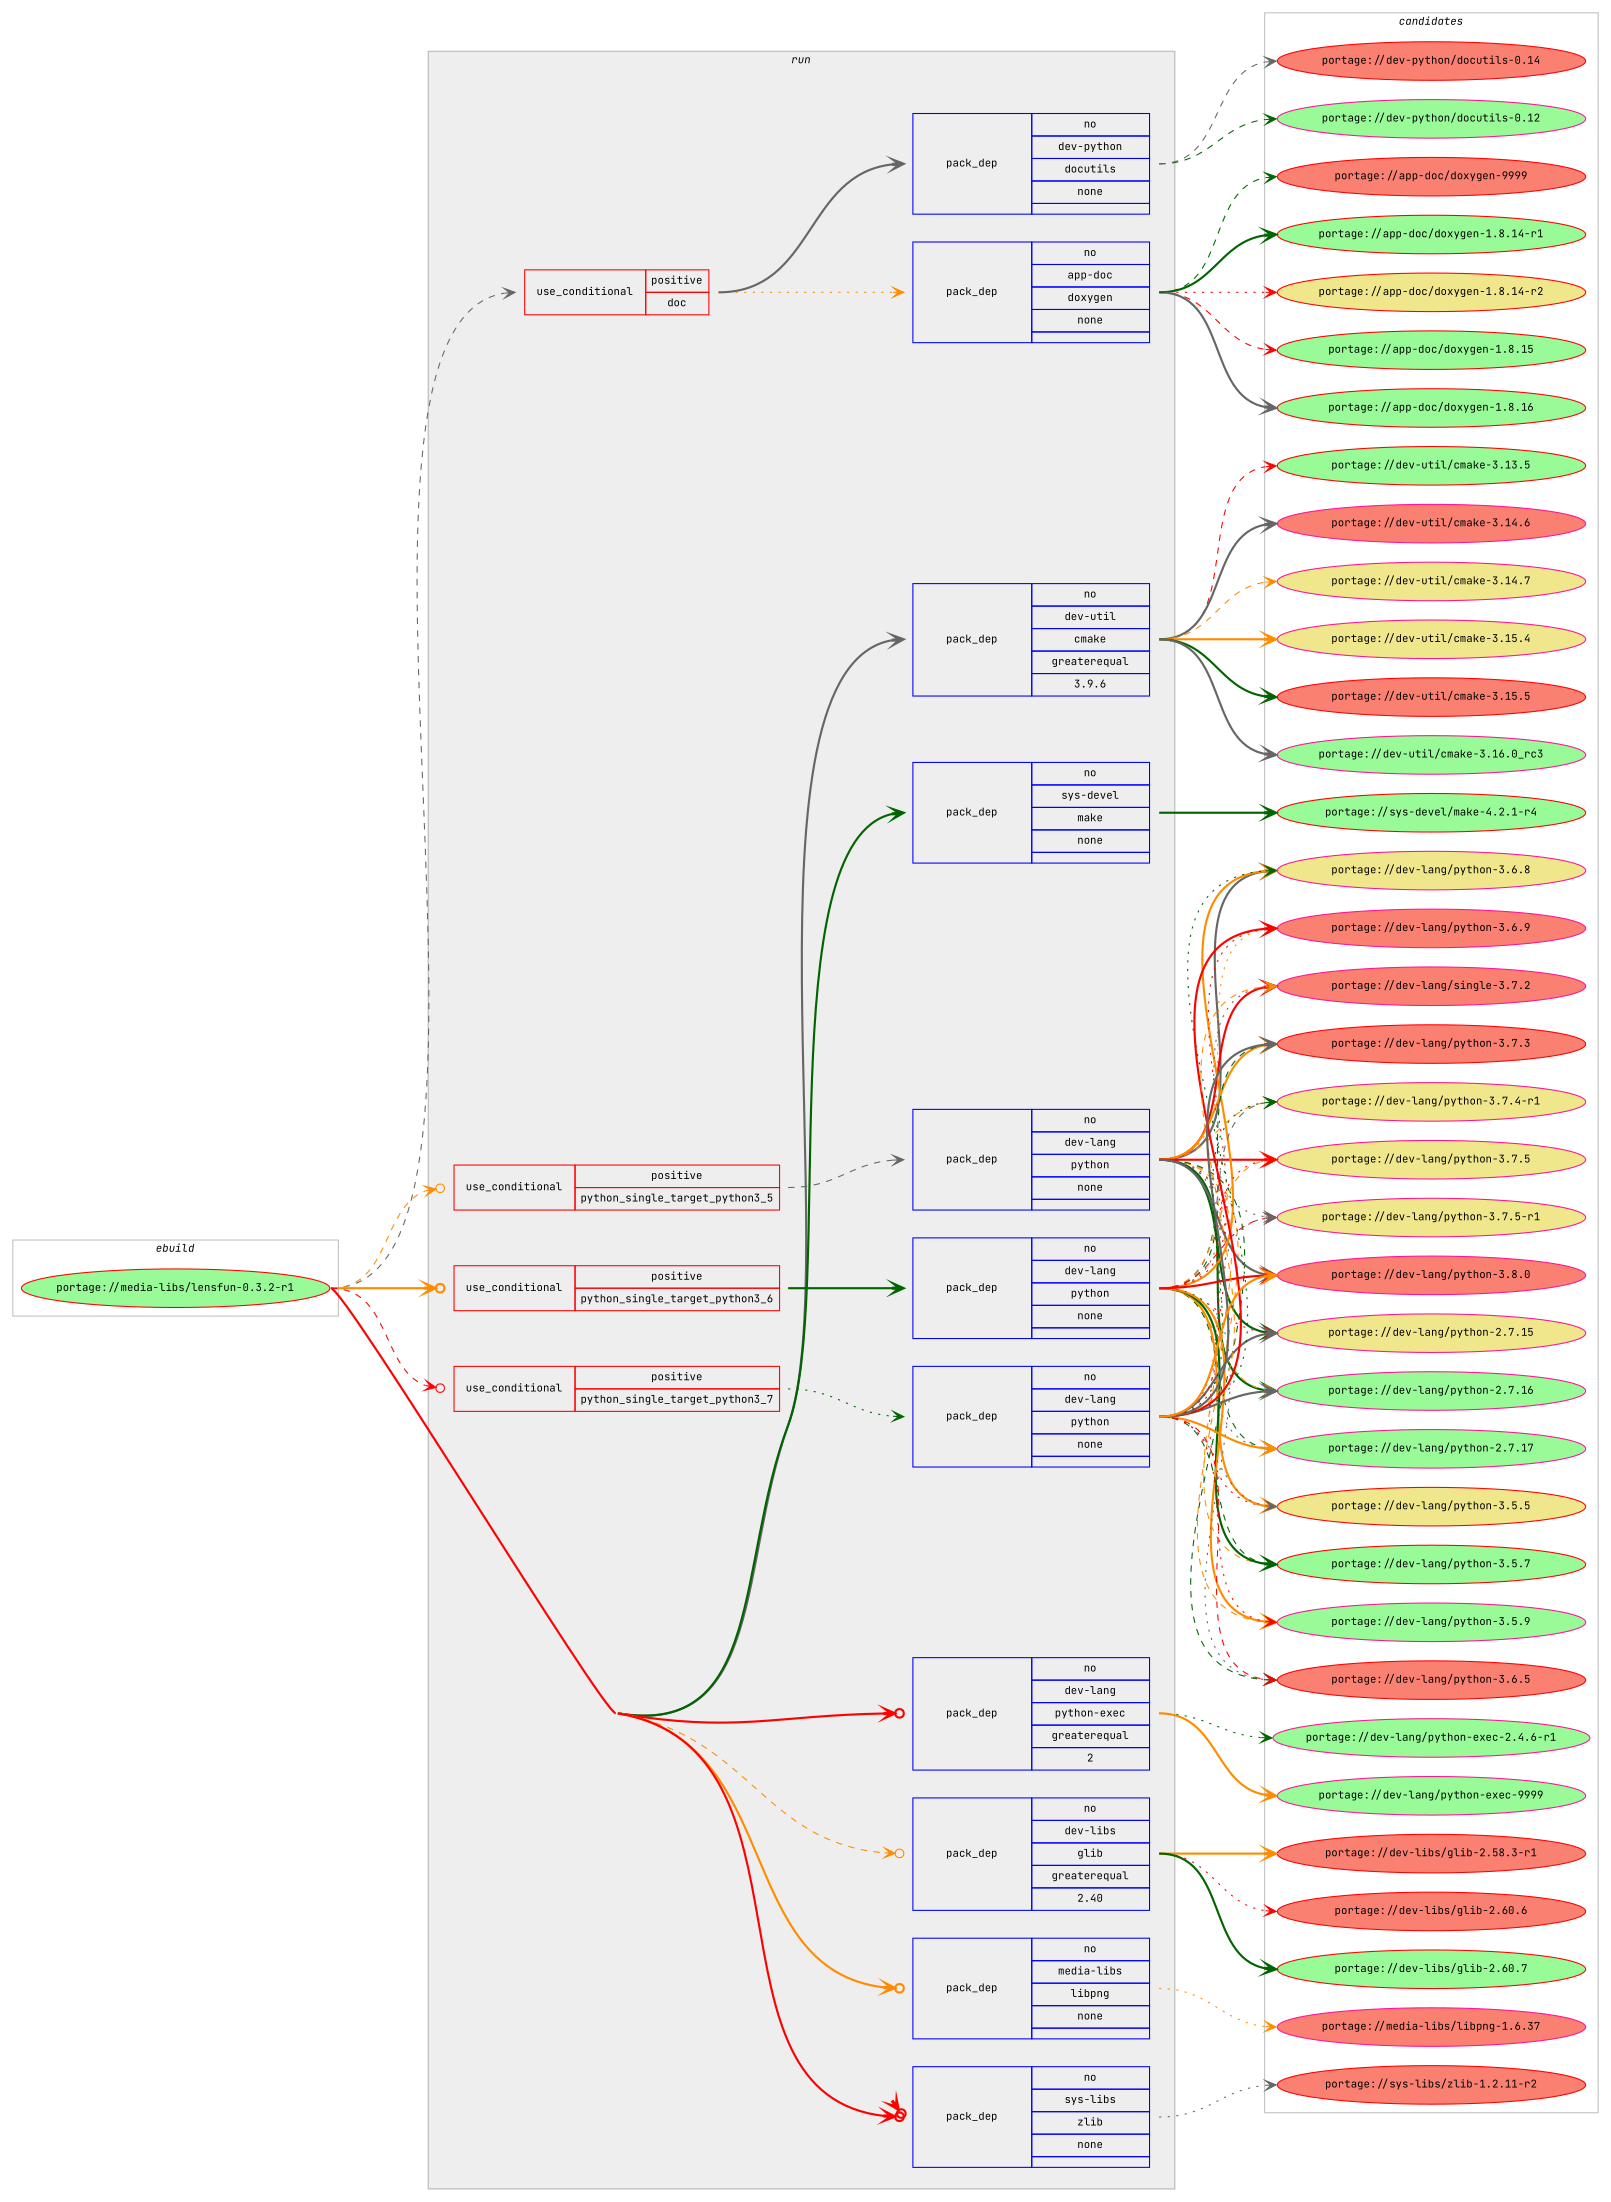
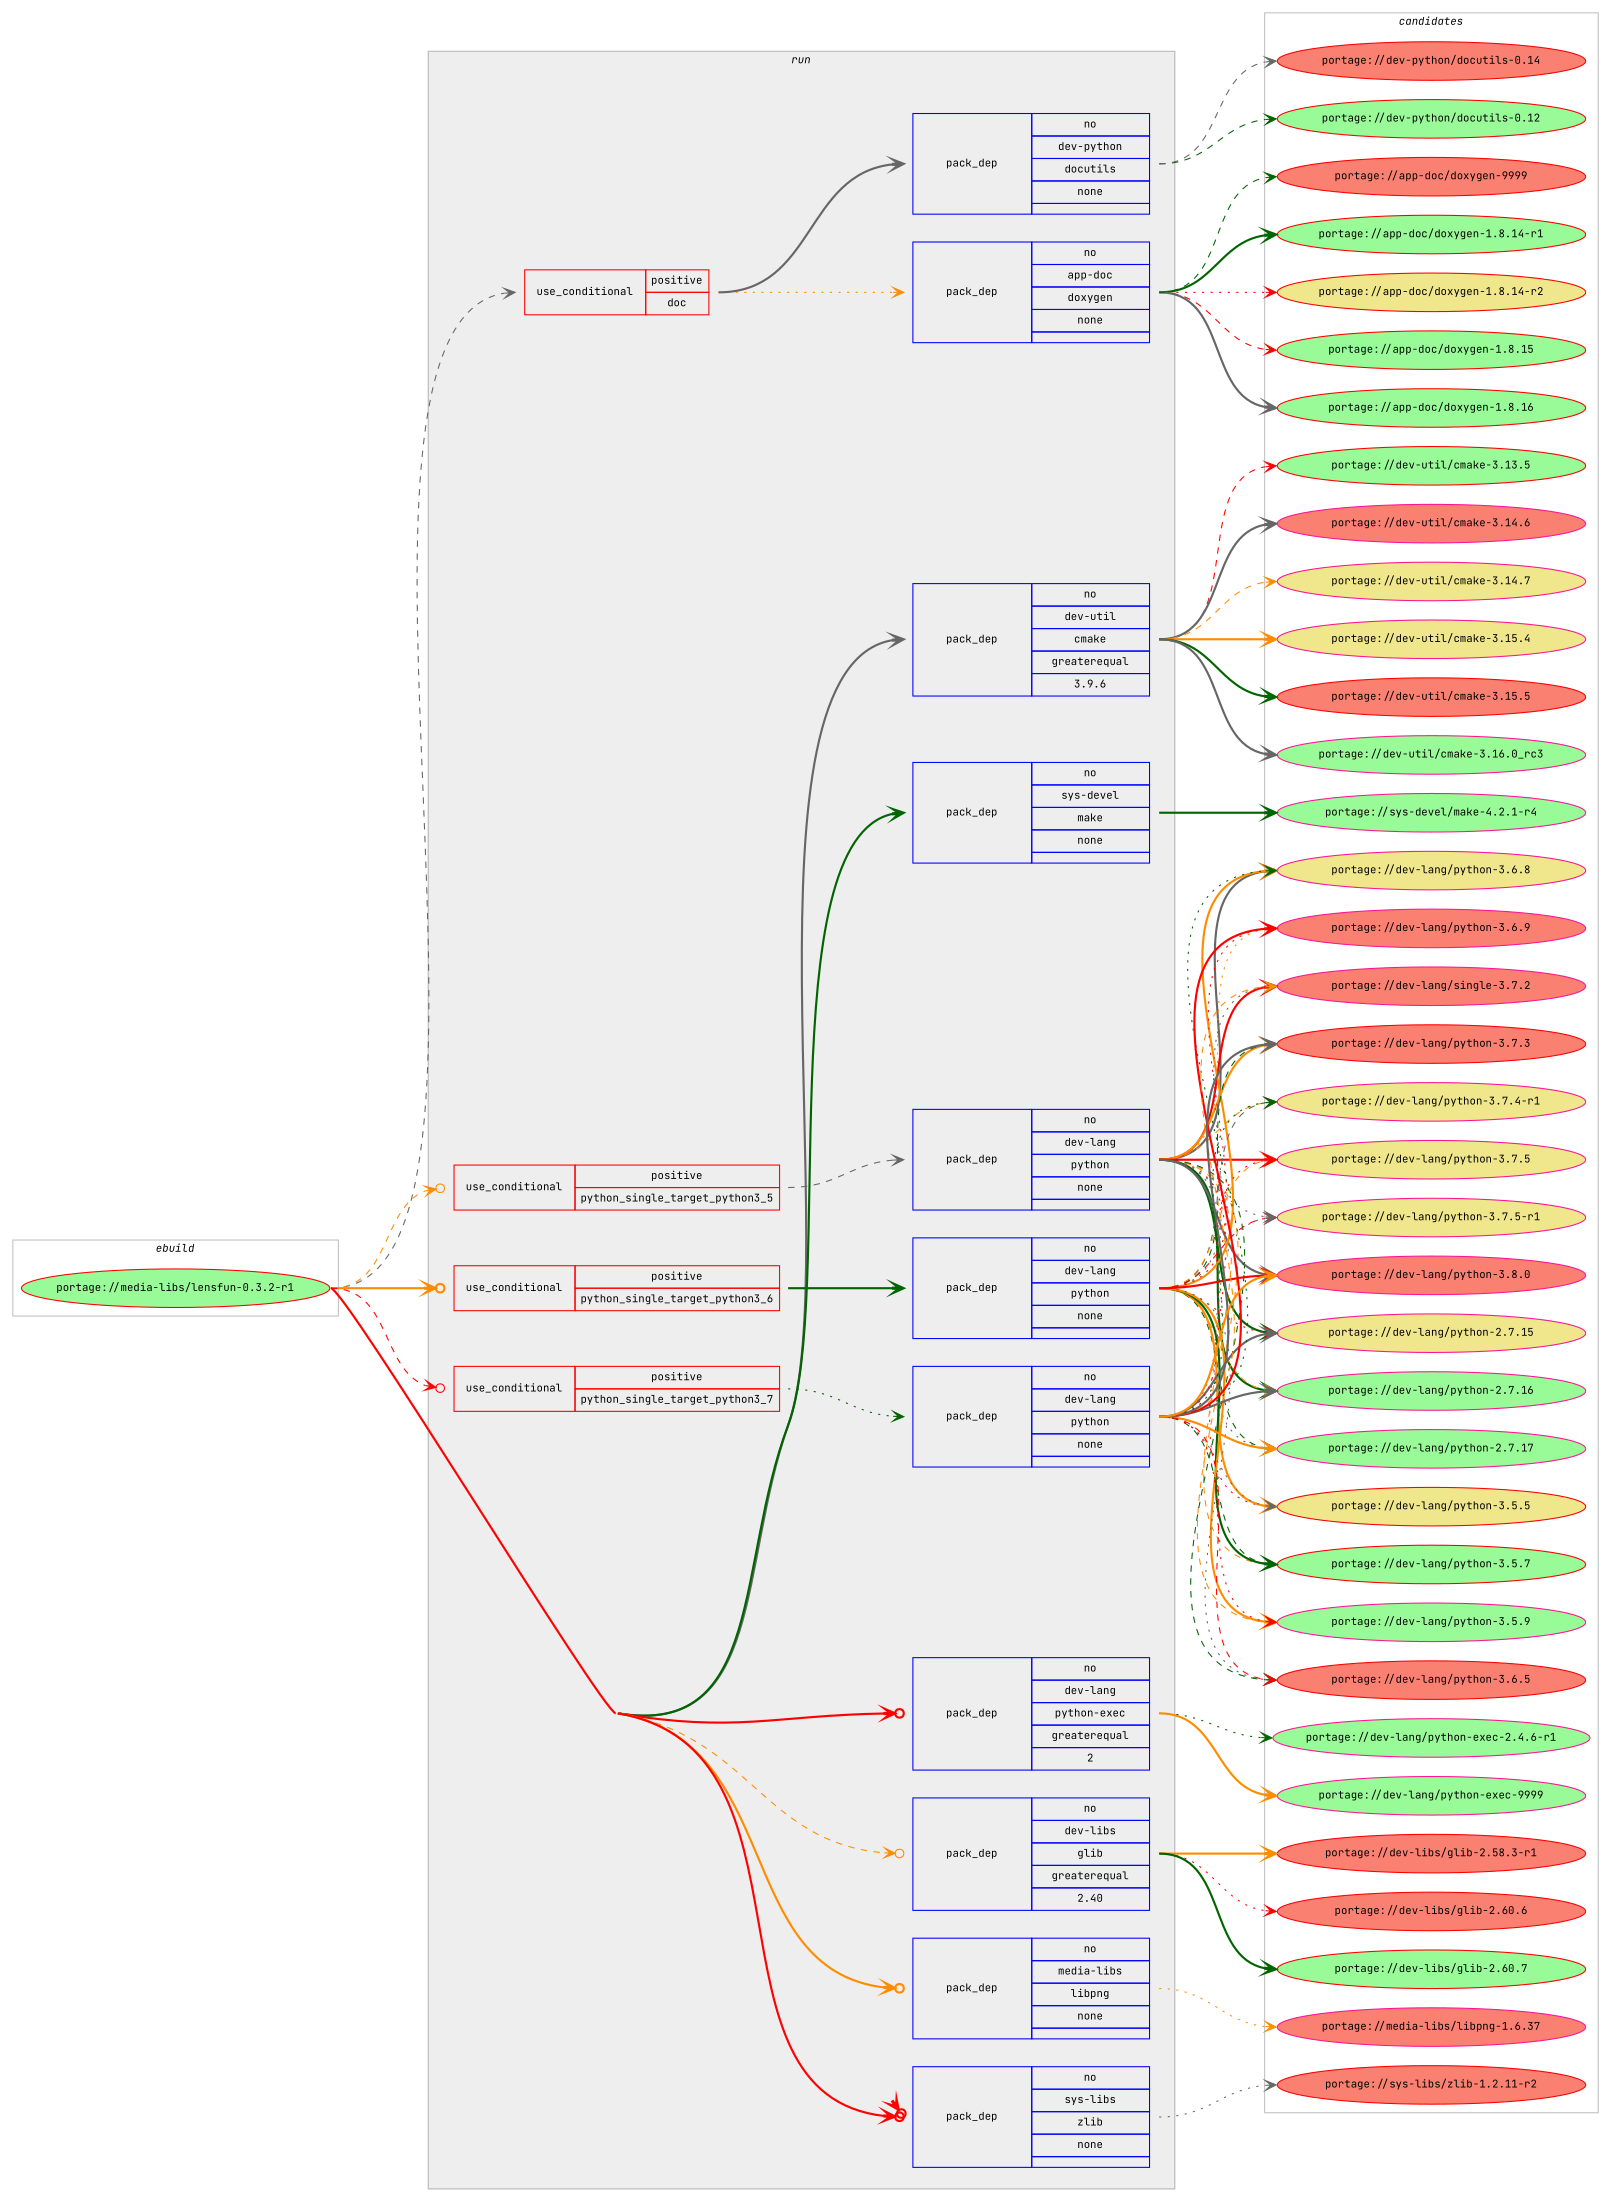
(1431, 119) -> (1431, 119)
(1431, 813) -> (1431, 813)
